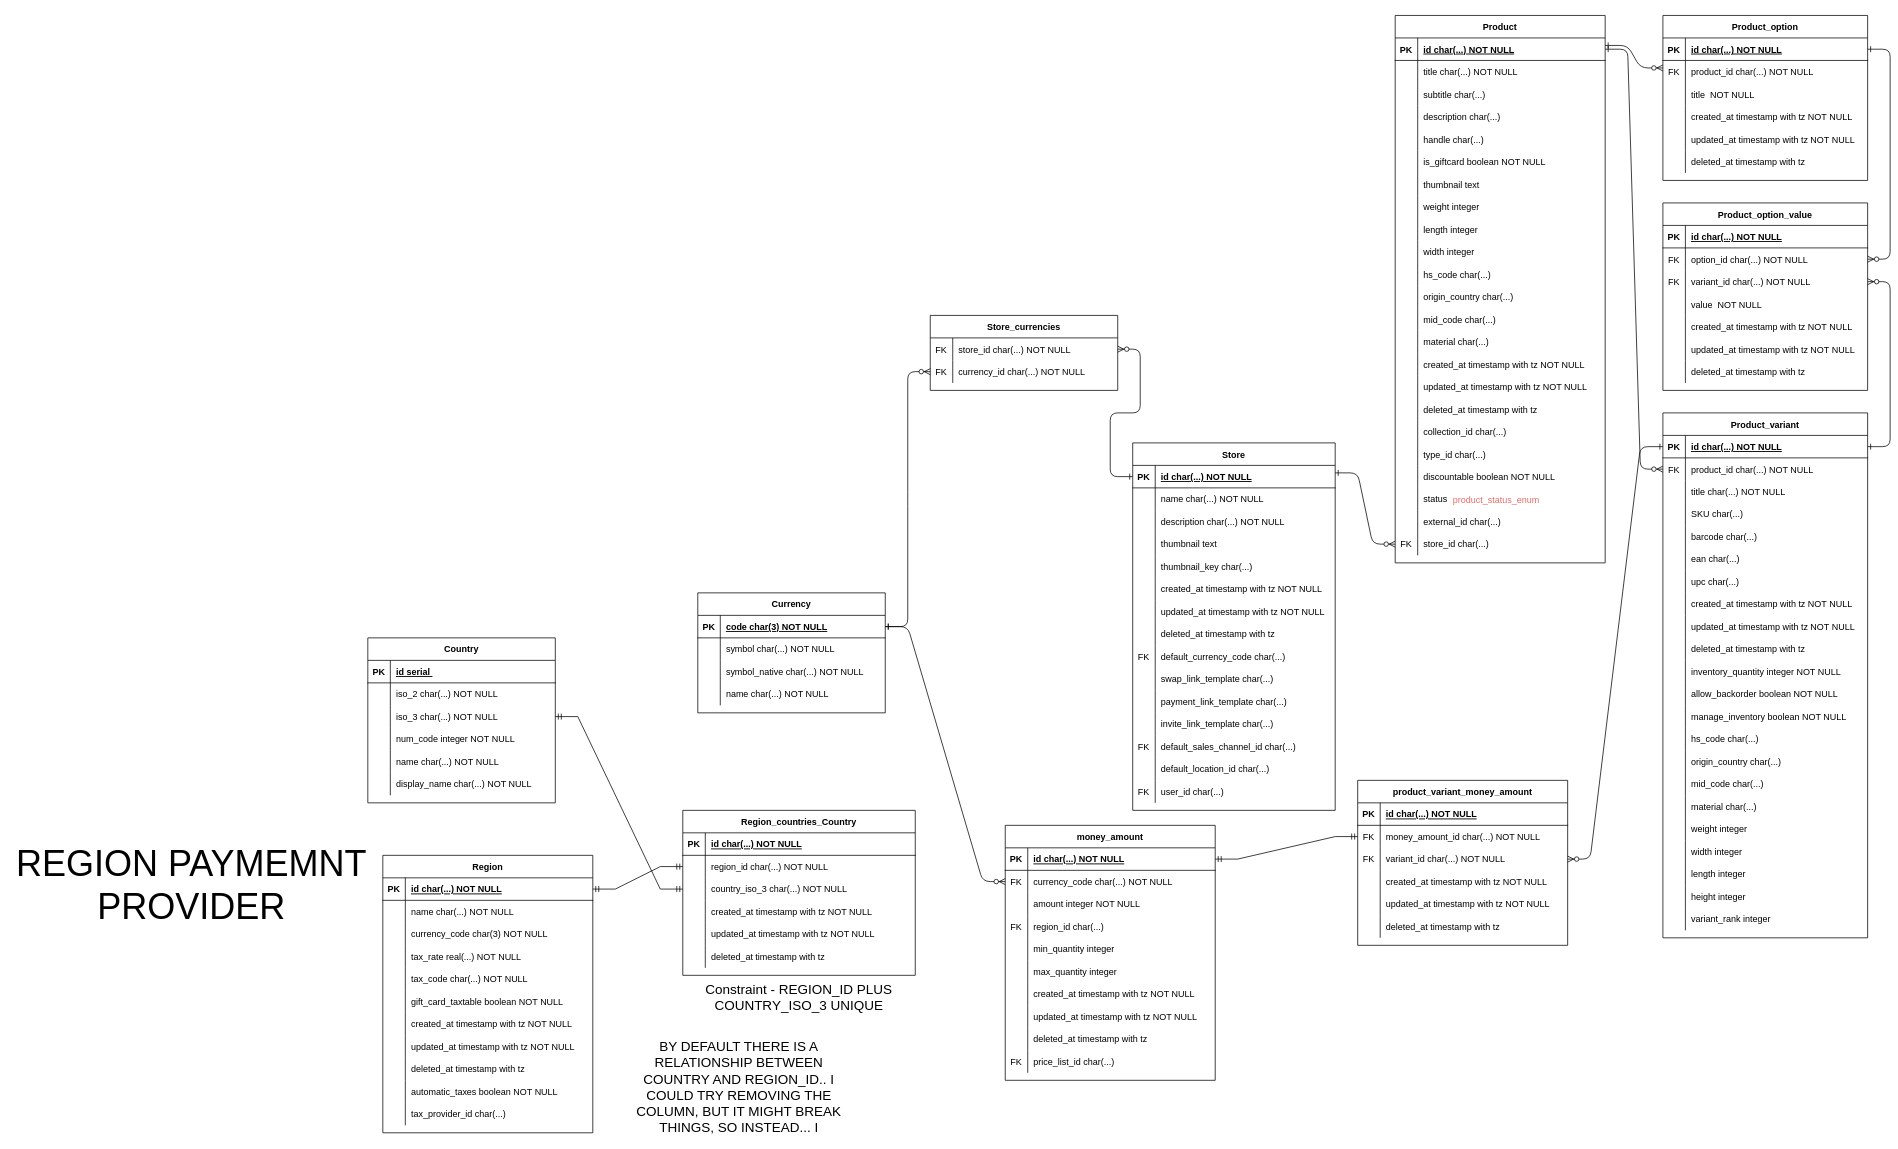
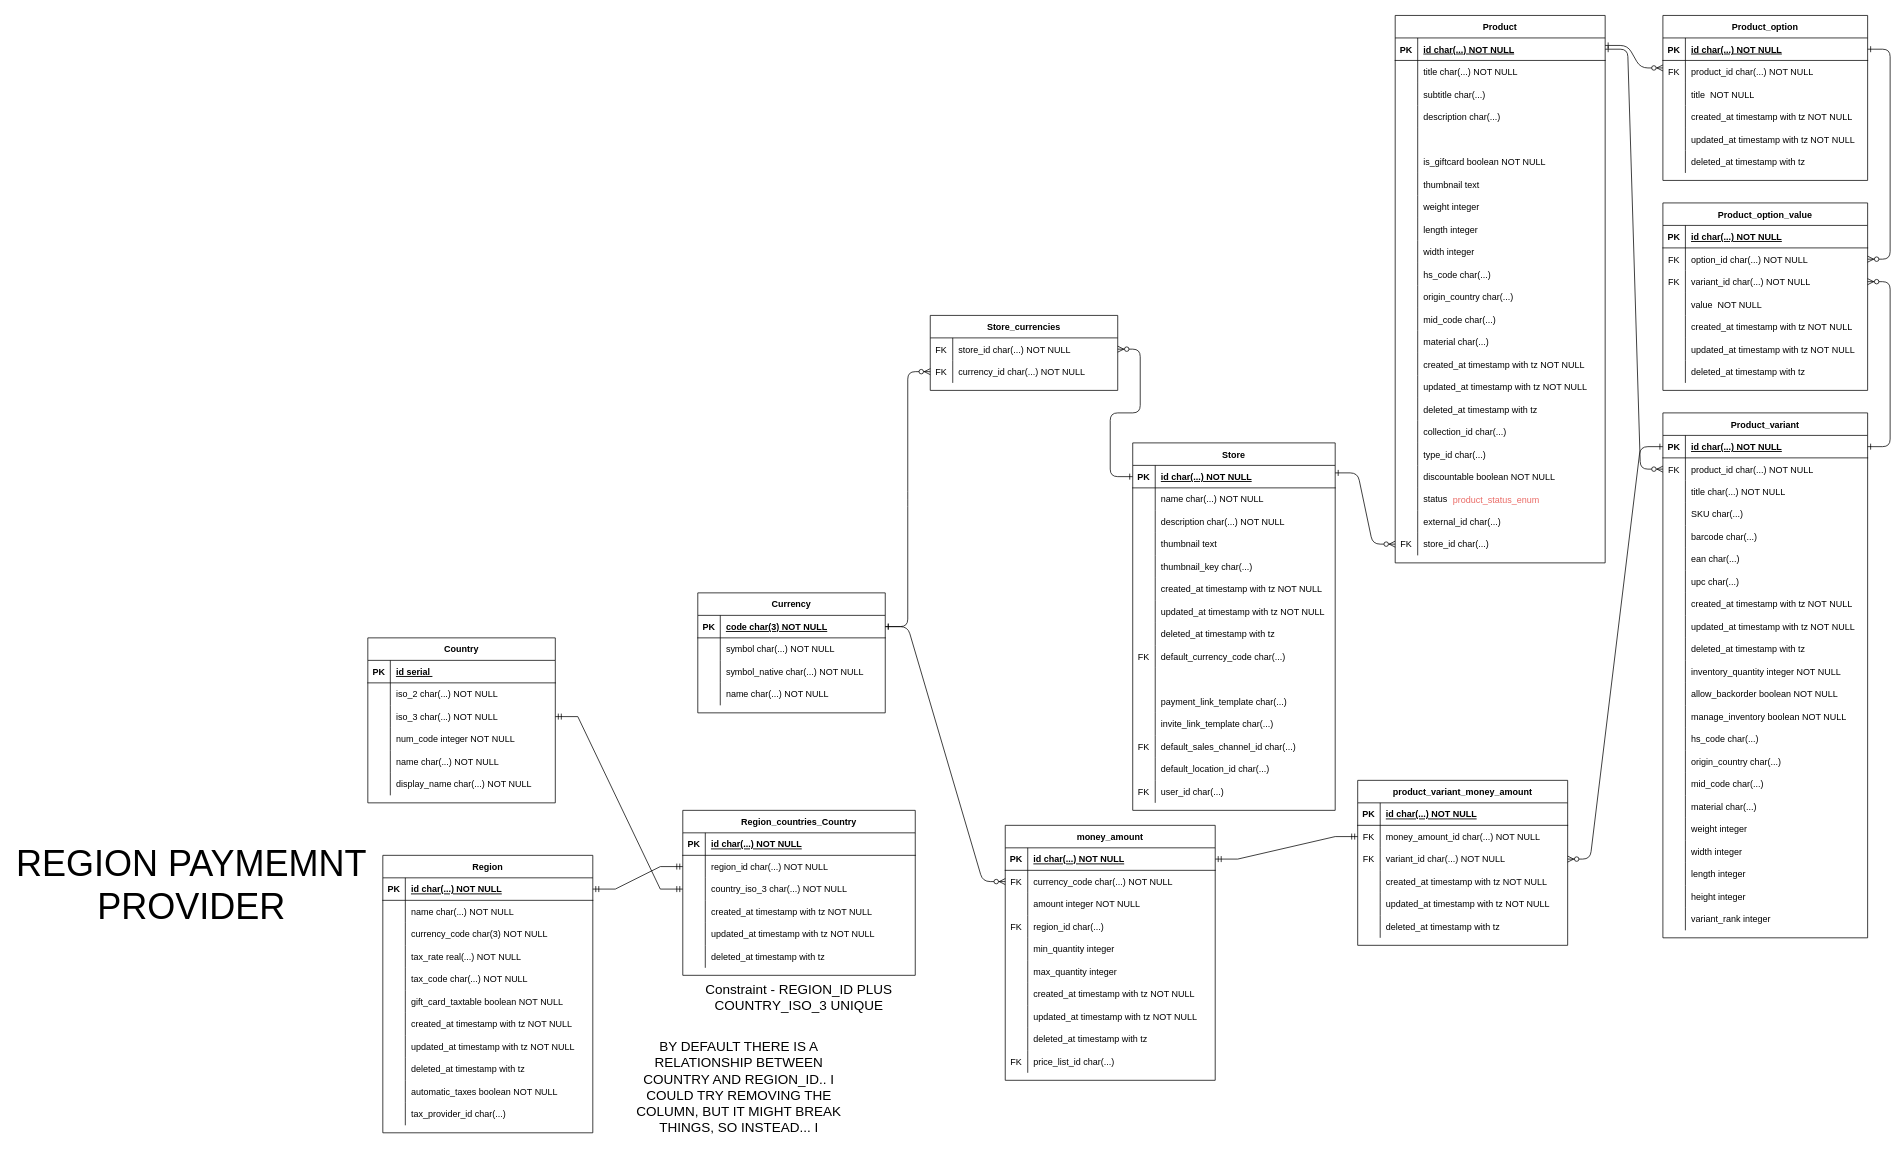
(1512, 139) -> none
(1245, 679) -> none
